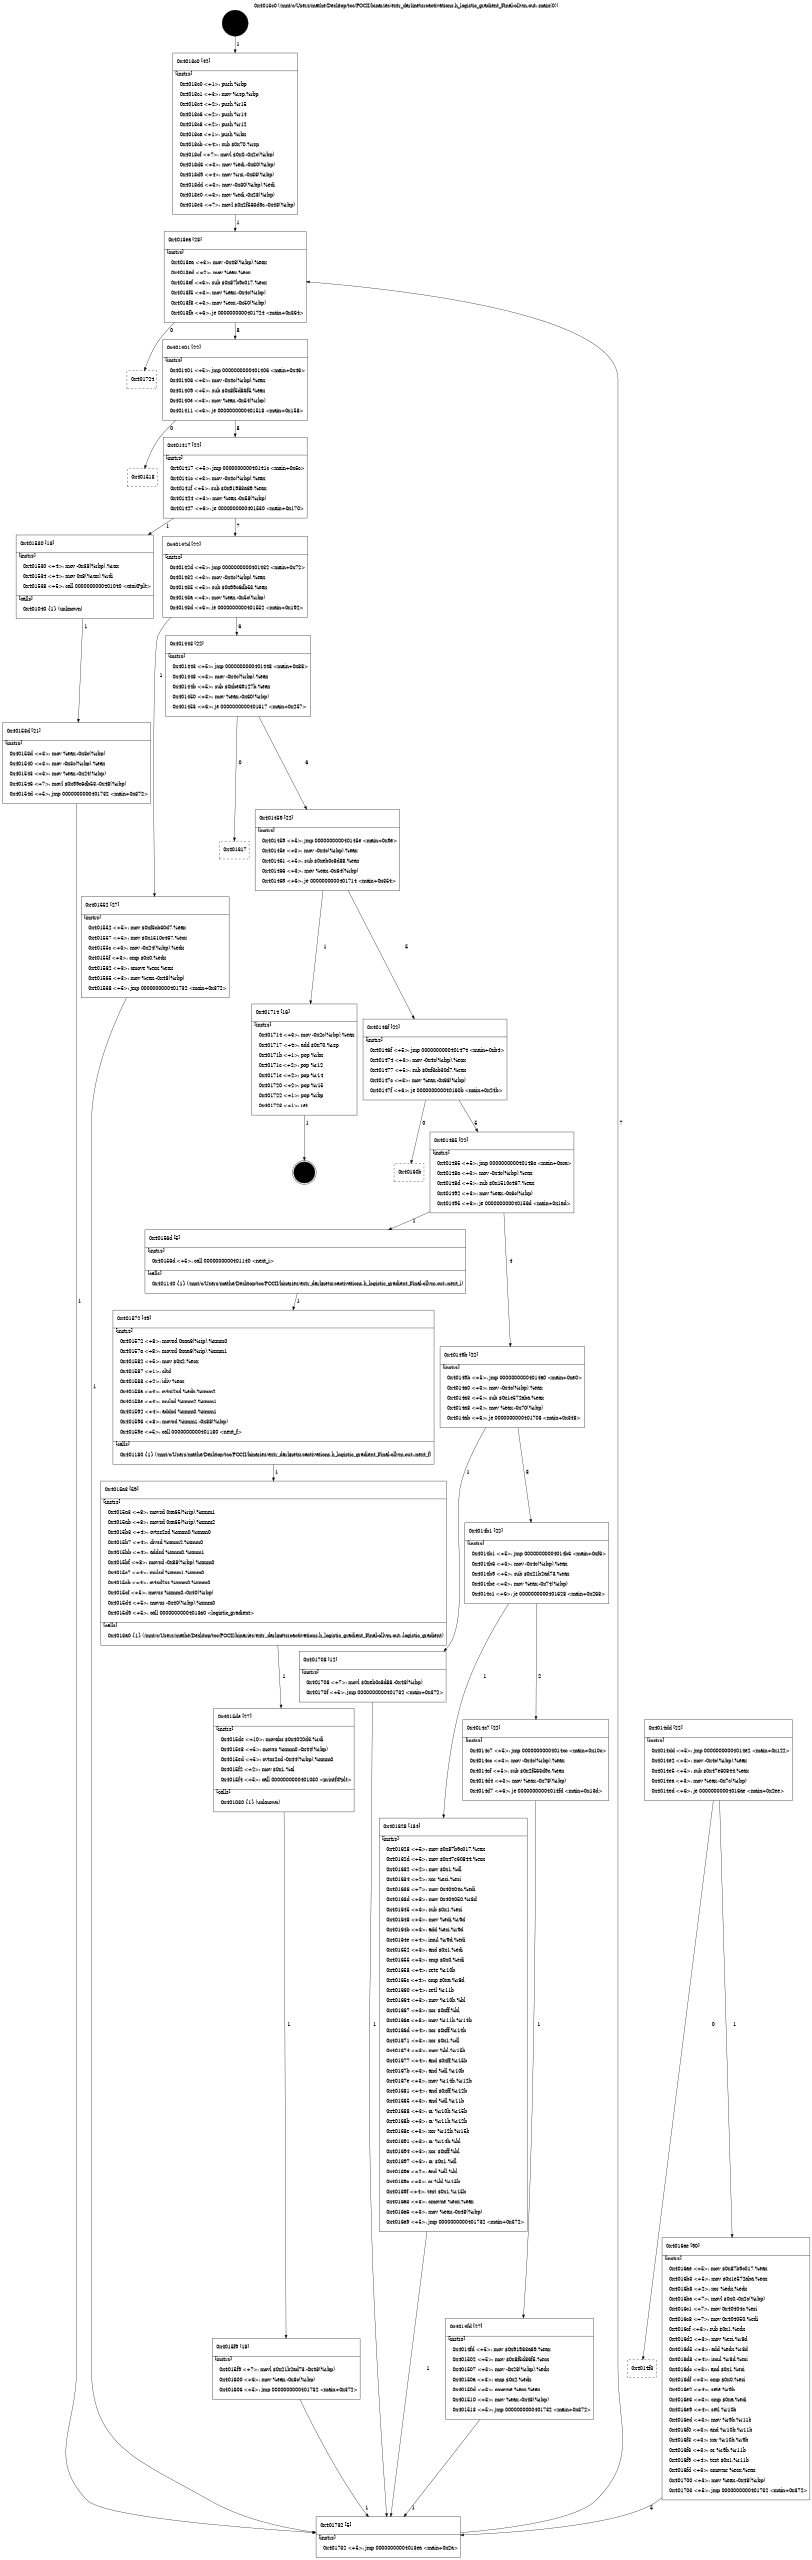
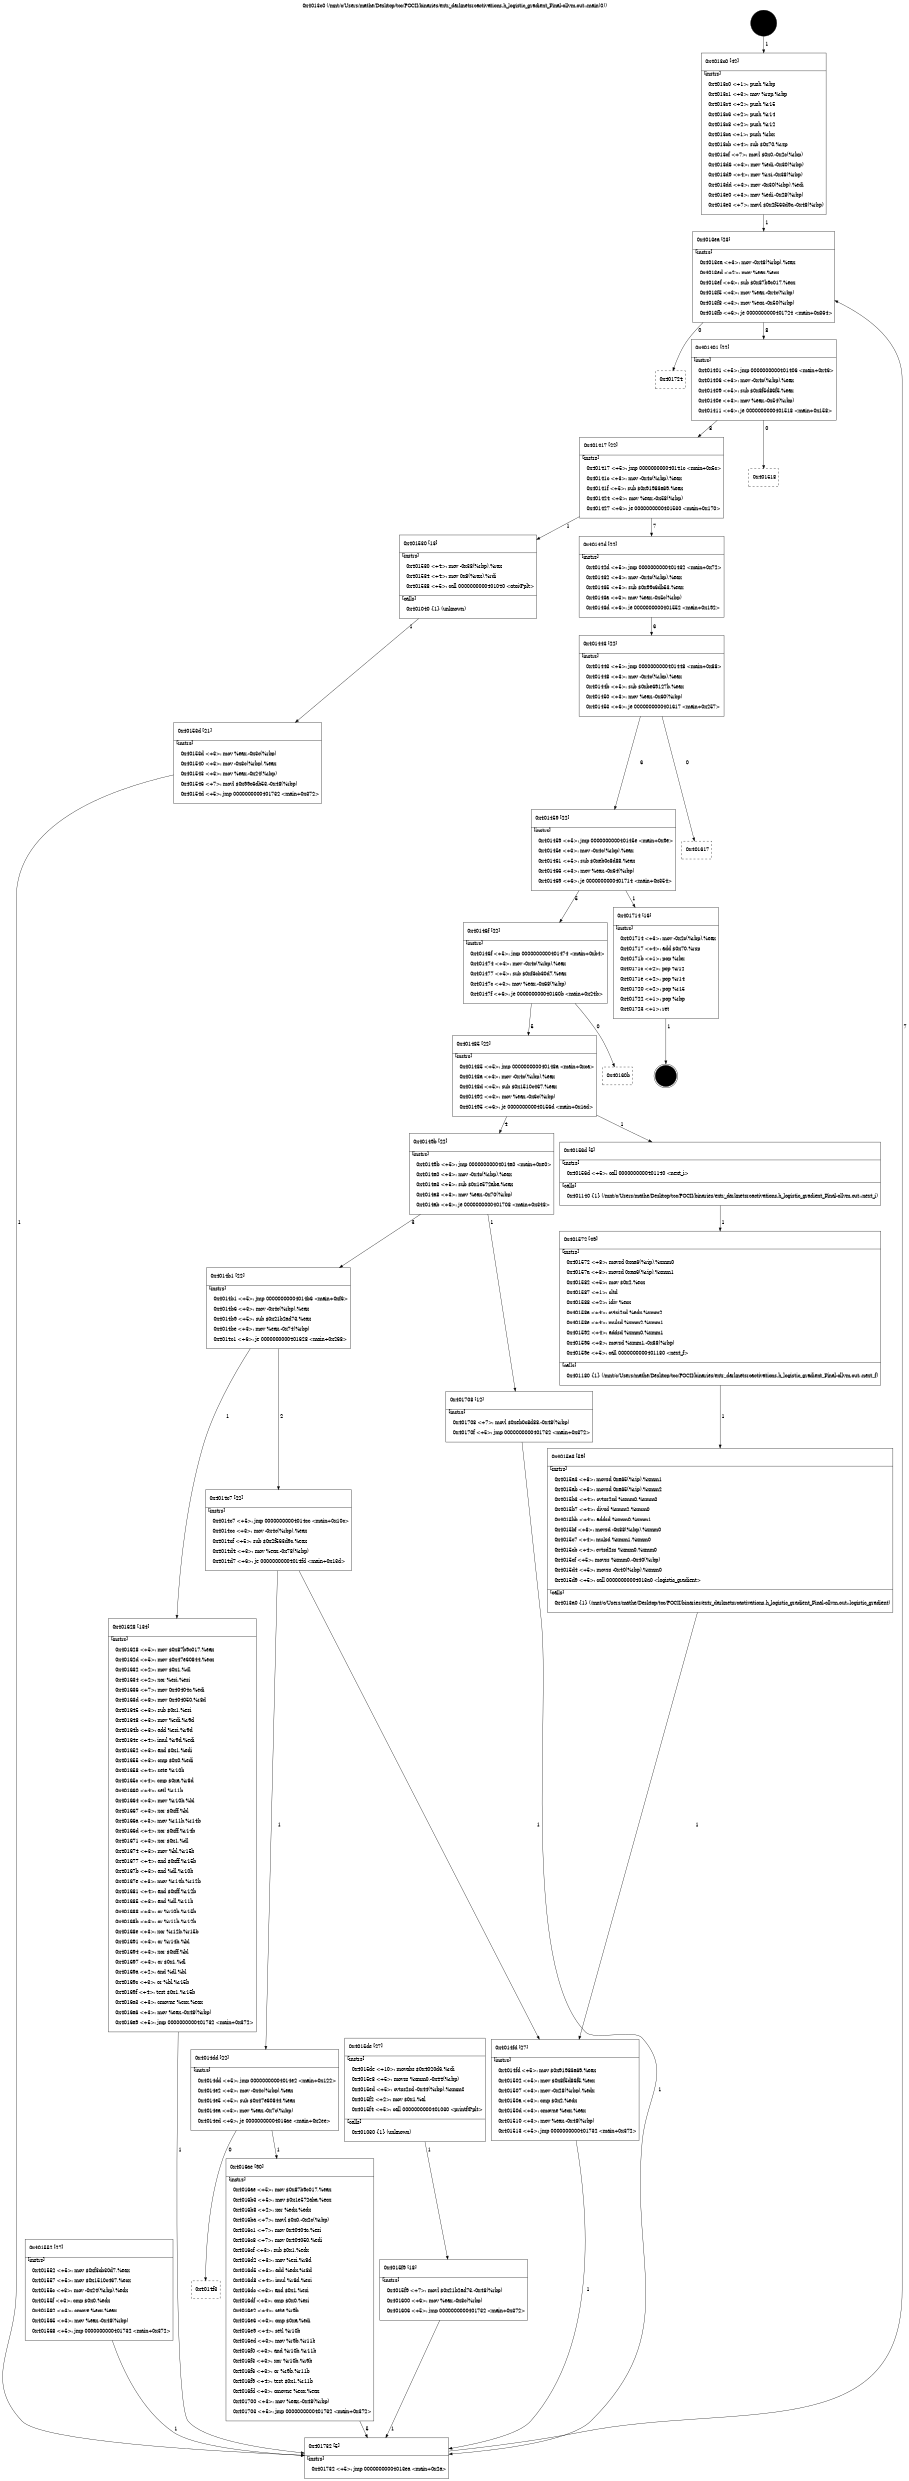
(154, 753) -> none
(279, 1675) -> (639, 1824)
none -> (272, 1808)
